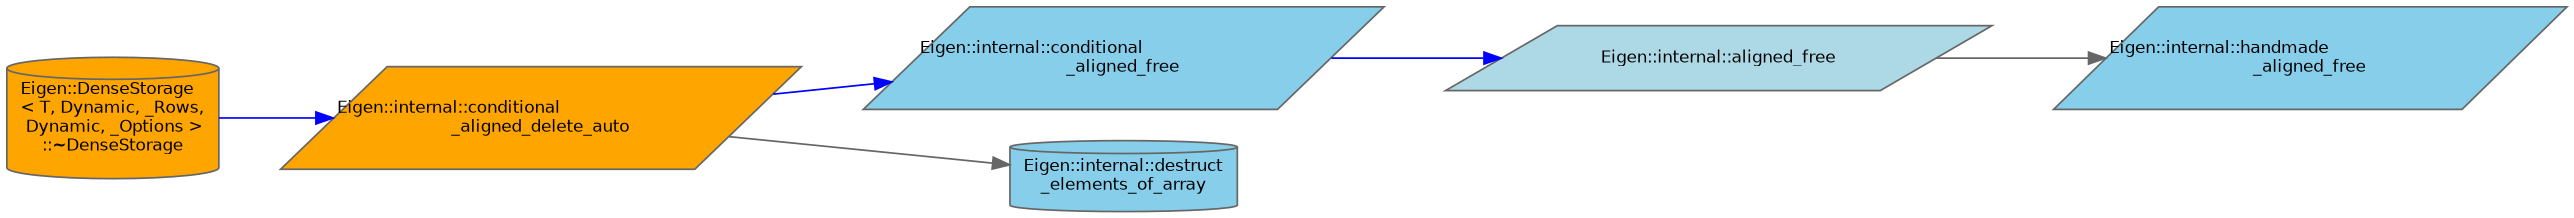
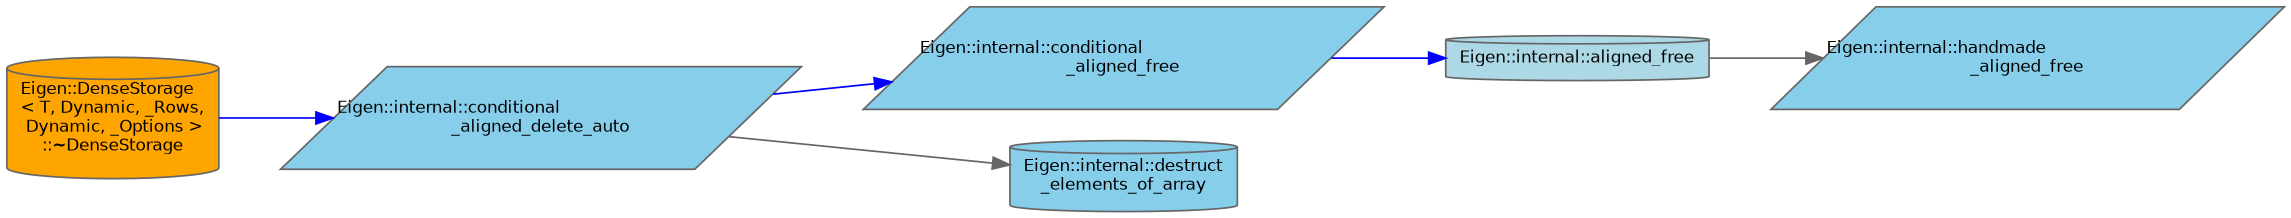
(1719, 58) -> (1577, 58)
(541, 118) -> (541, 118)
